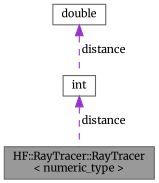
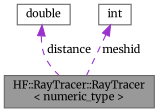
(79, 56) -> (46, 58)
(103, 121) -> (120, 50)
